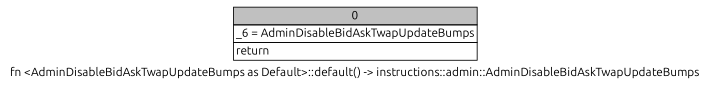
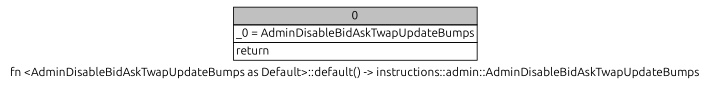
(355, 33) -> (355, 33)
